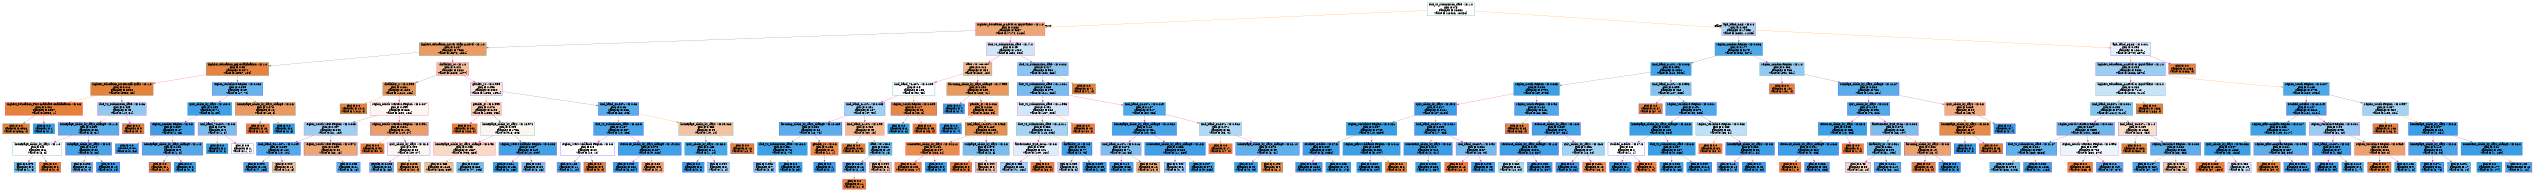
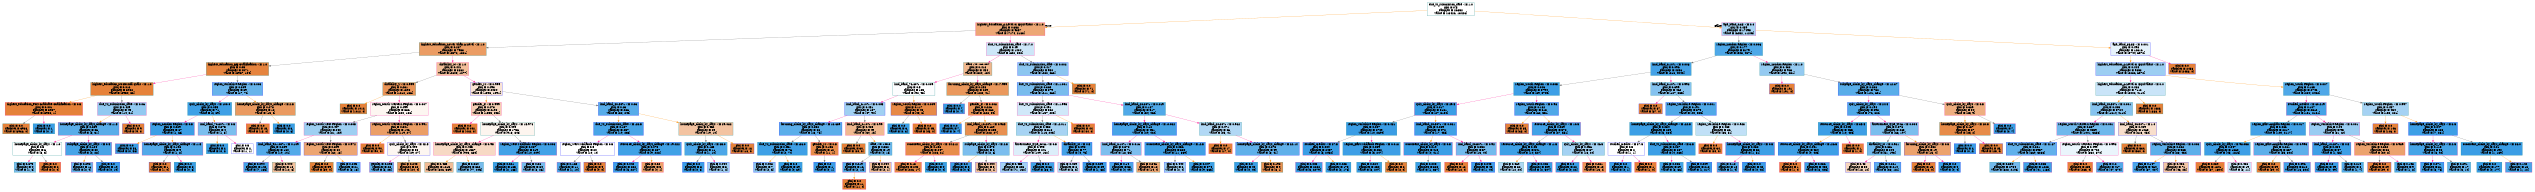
(127, 149) -> (127, 149)
none -> (322, 167)
(961, 167) -> (961, 167)
(1042, 167) -> (1042, 167)
(2110, 167) -> (2110, 167)
(2519, 167) -> (2519, 167)
